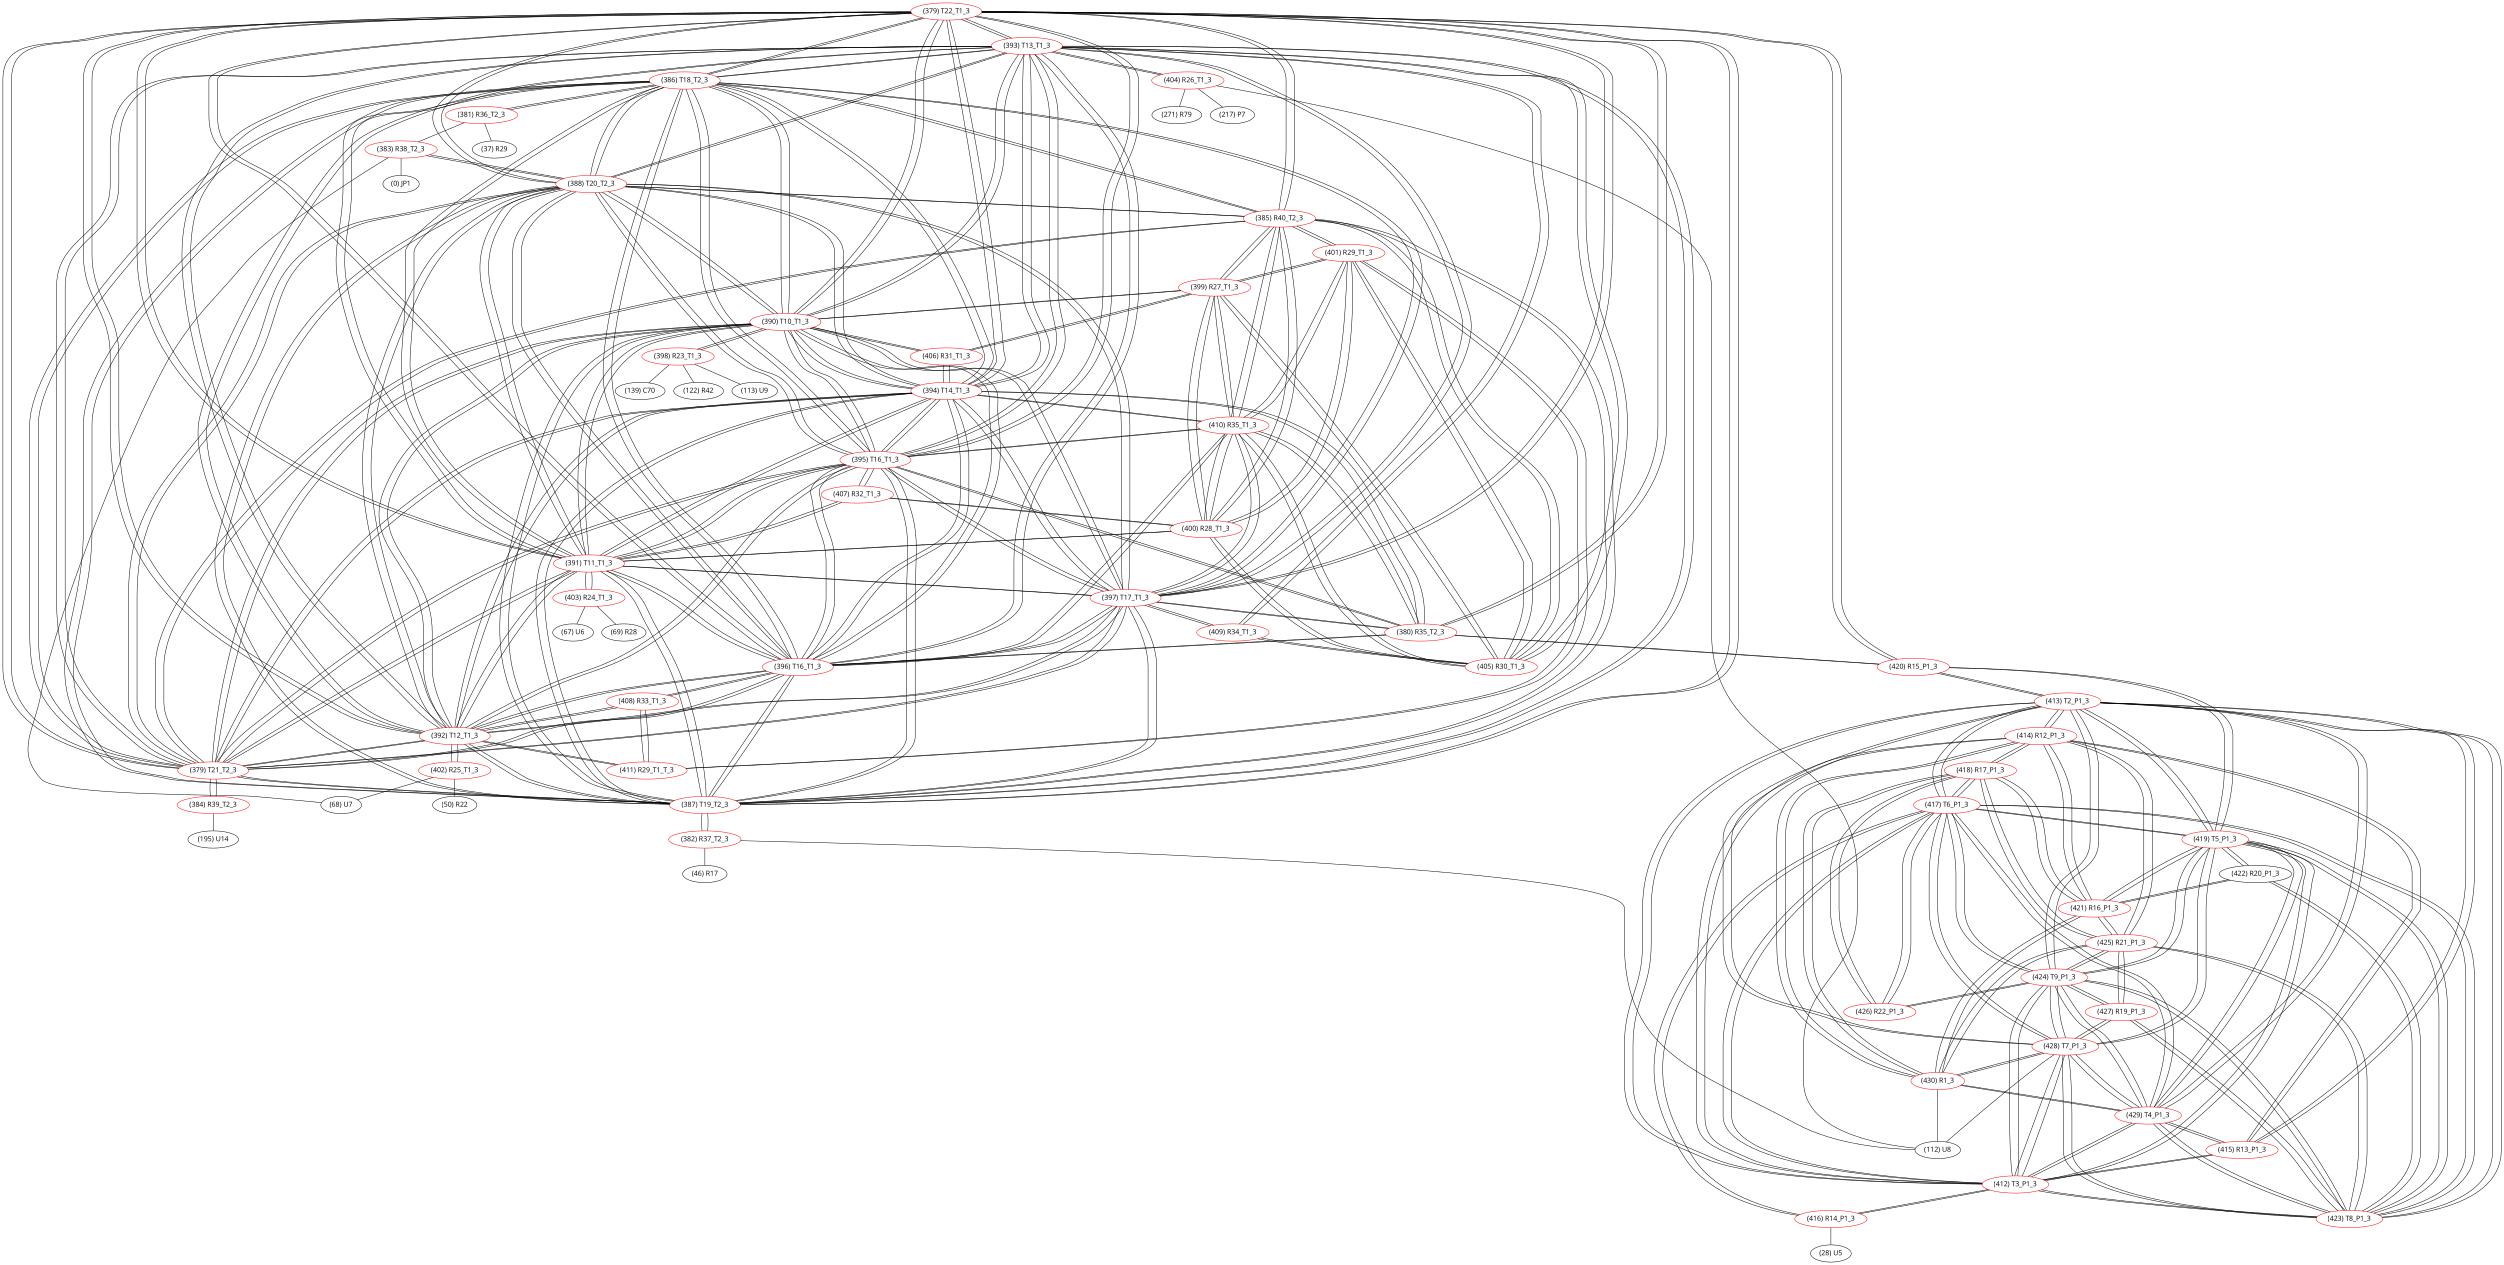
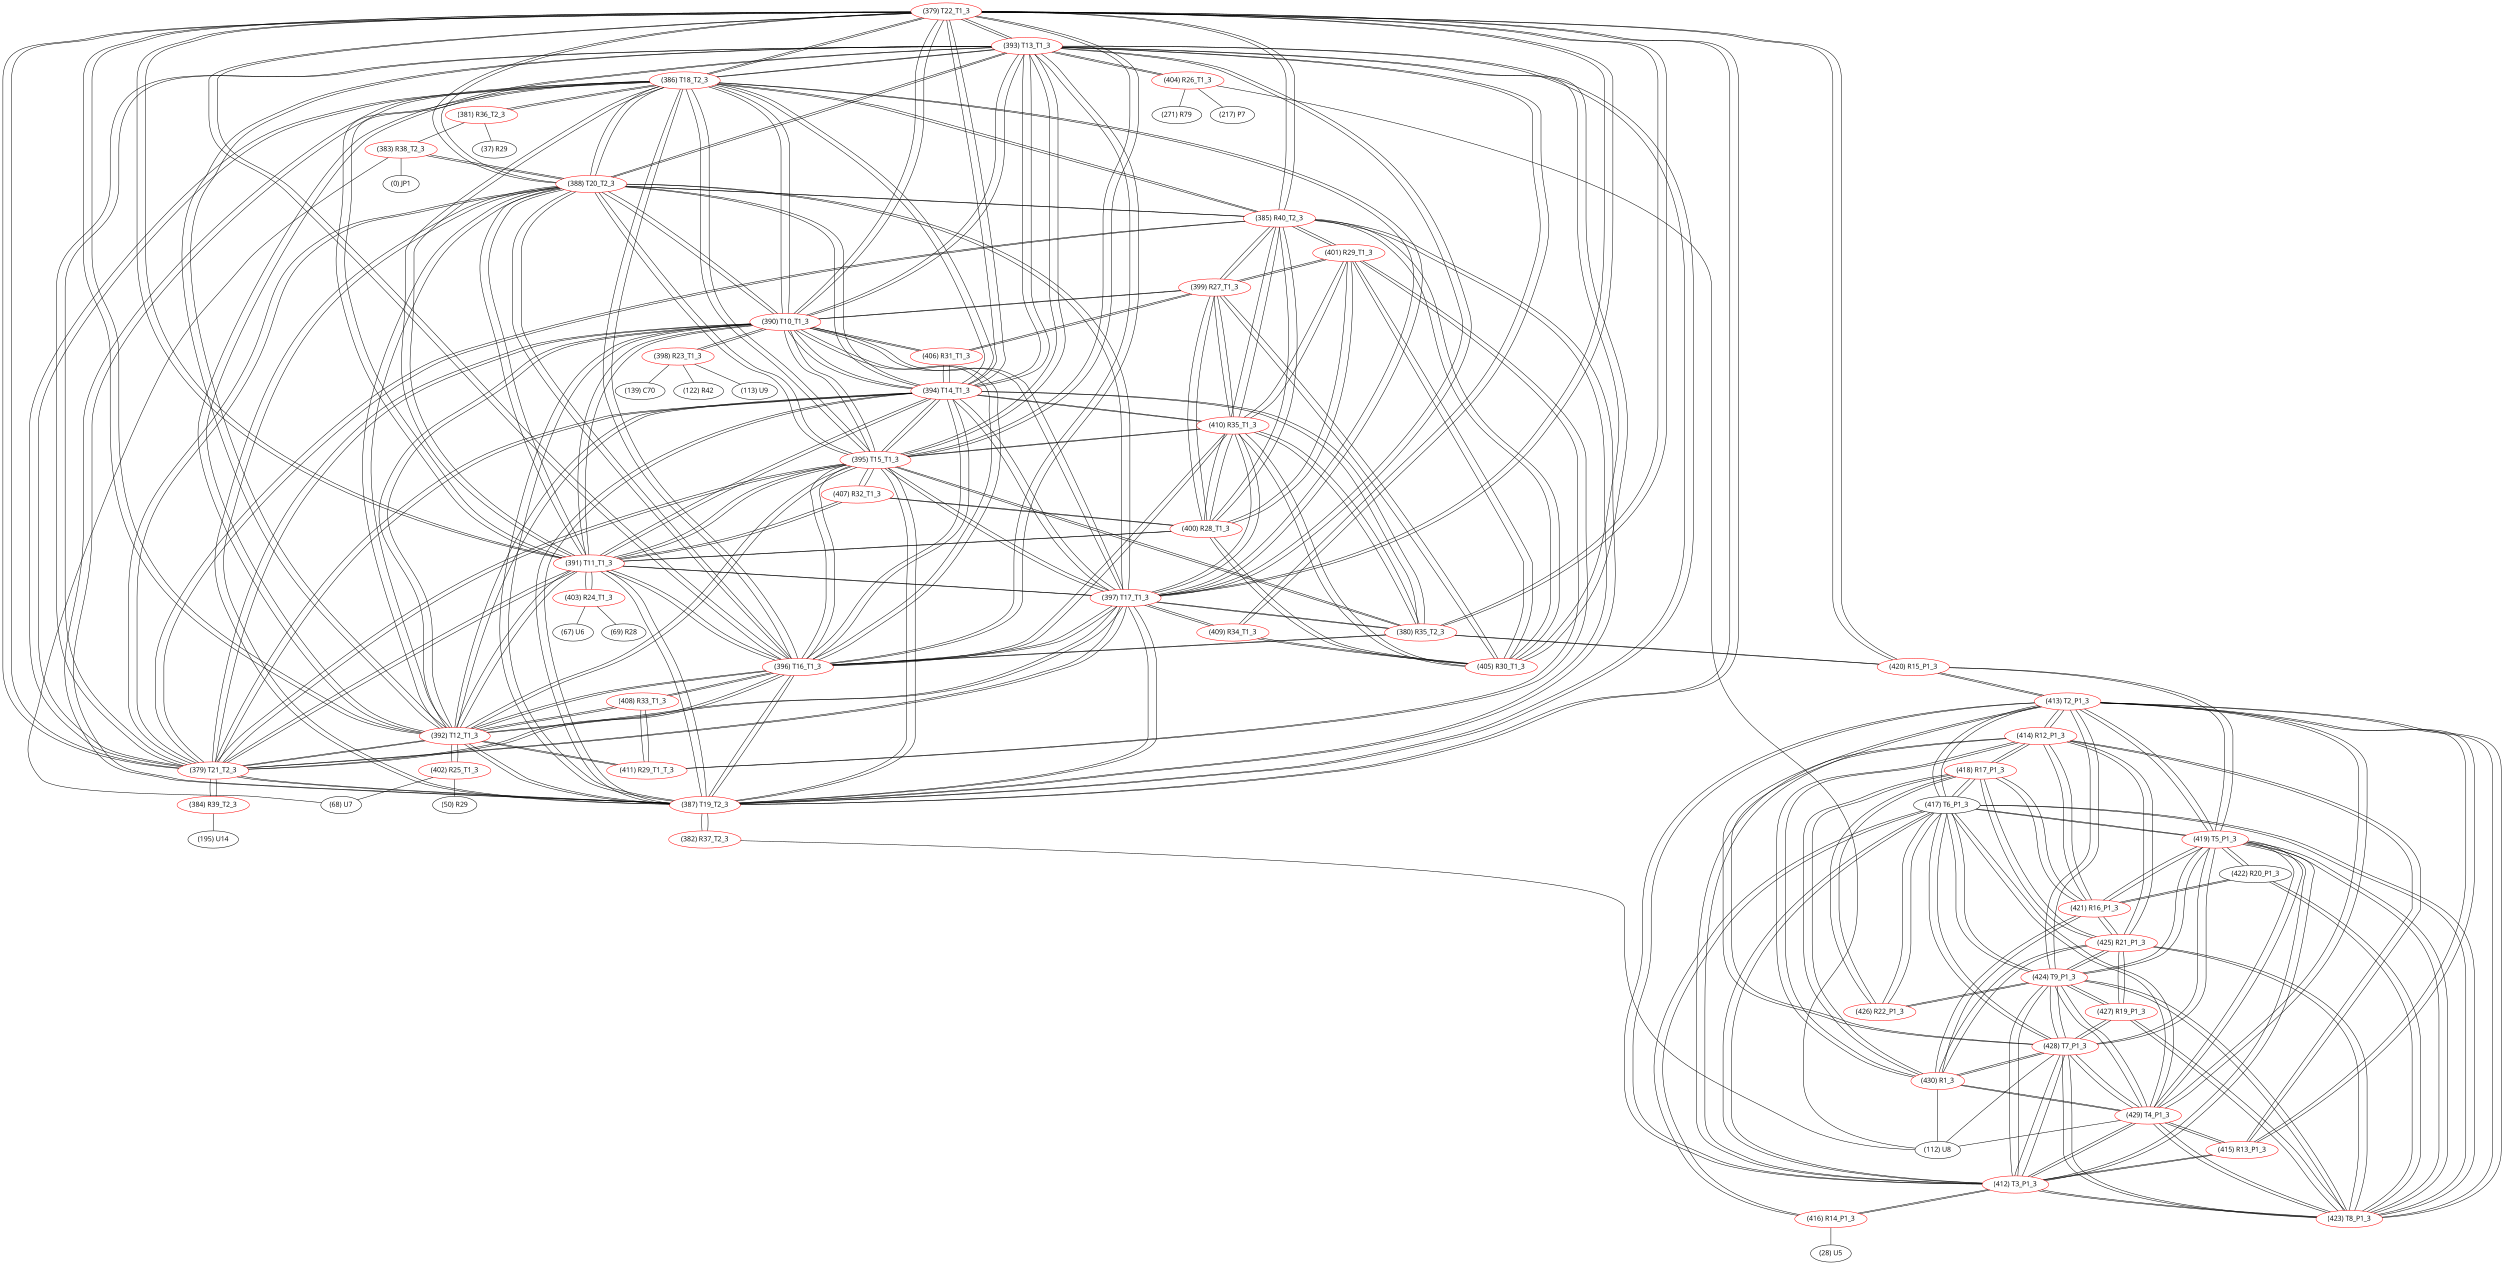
(875, 460) -> (875, 460)
(455, 805) -> (455, 805)
(1947, 805) -> (1947, 805)
(705, 874) -> none
none -> (2043, 1133)
